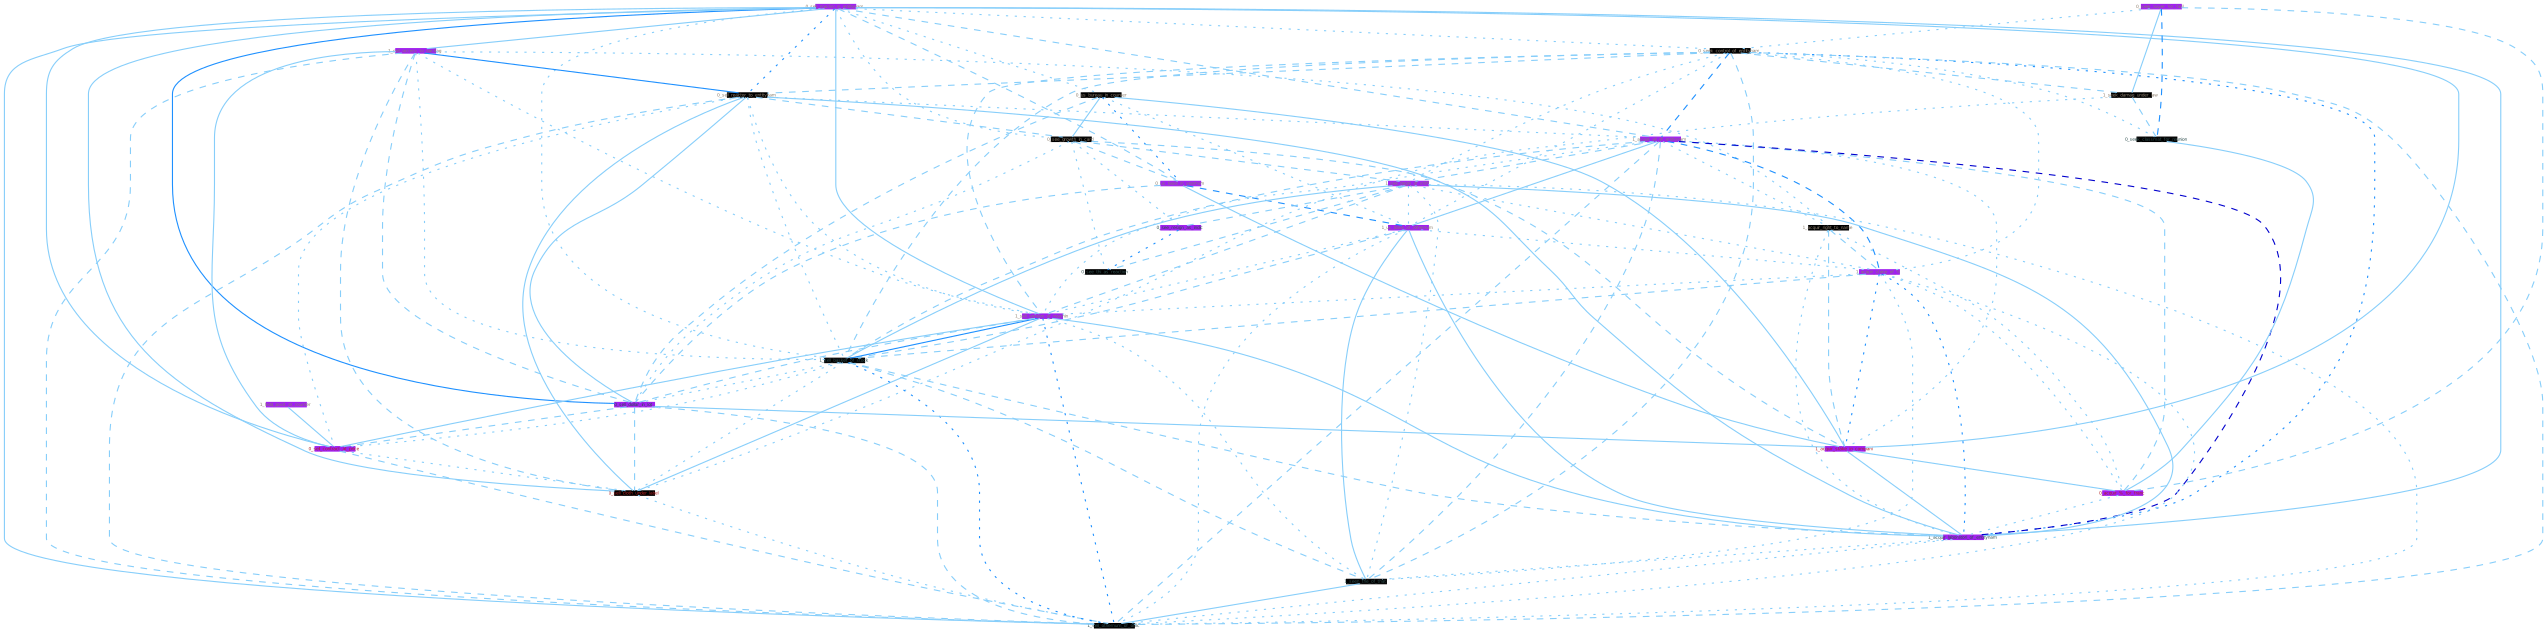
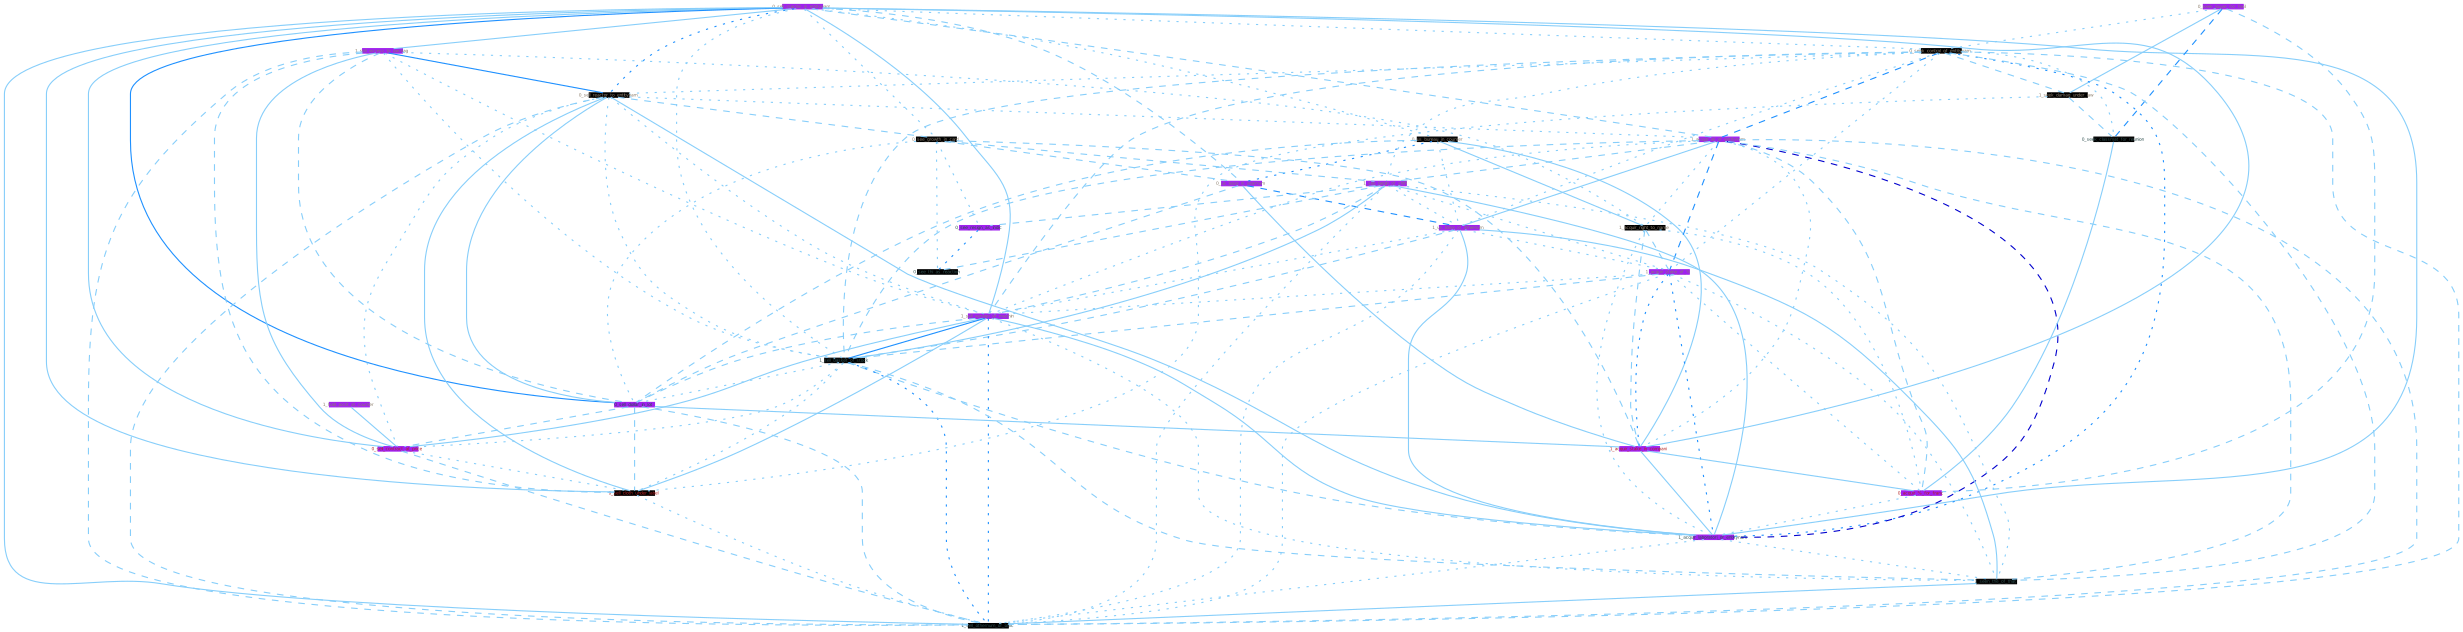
(1239, 73) -> (1146, 77)
(1086, 117) -> (1541, 184)
